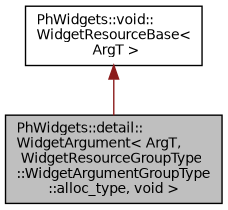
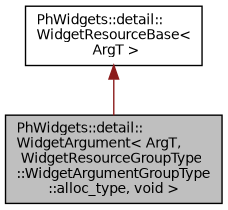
(114, 36) -> (114, 36)
